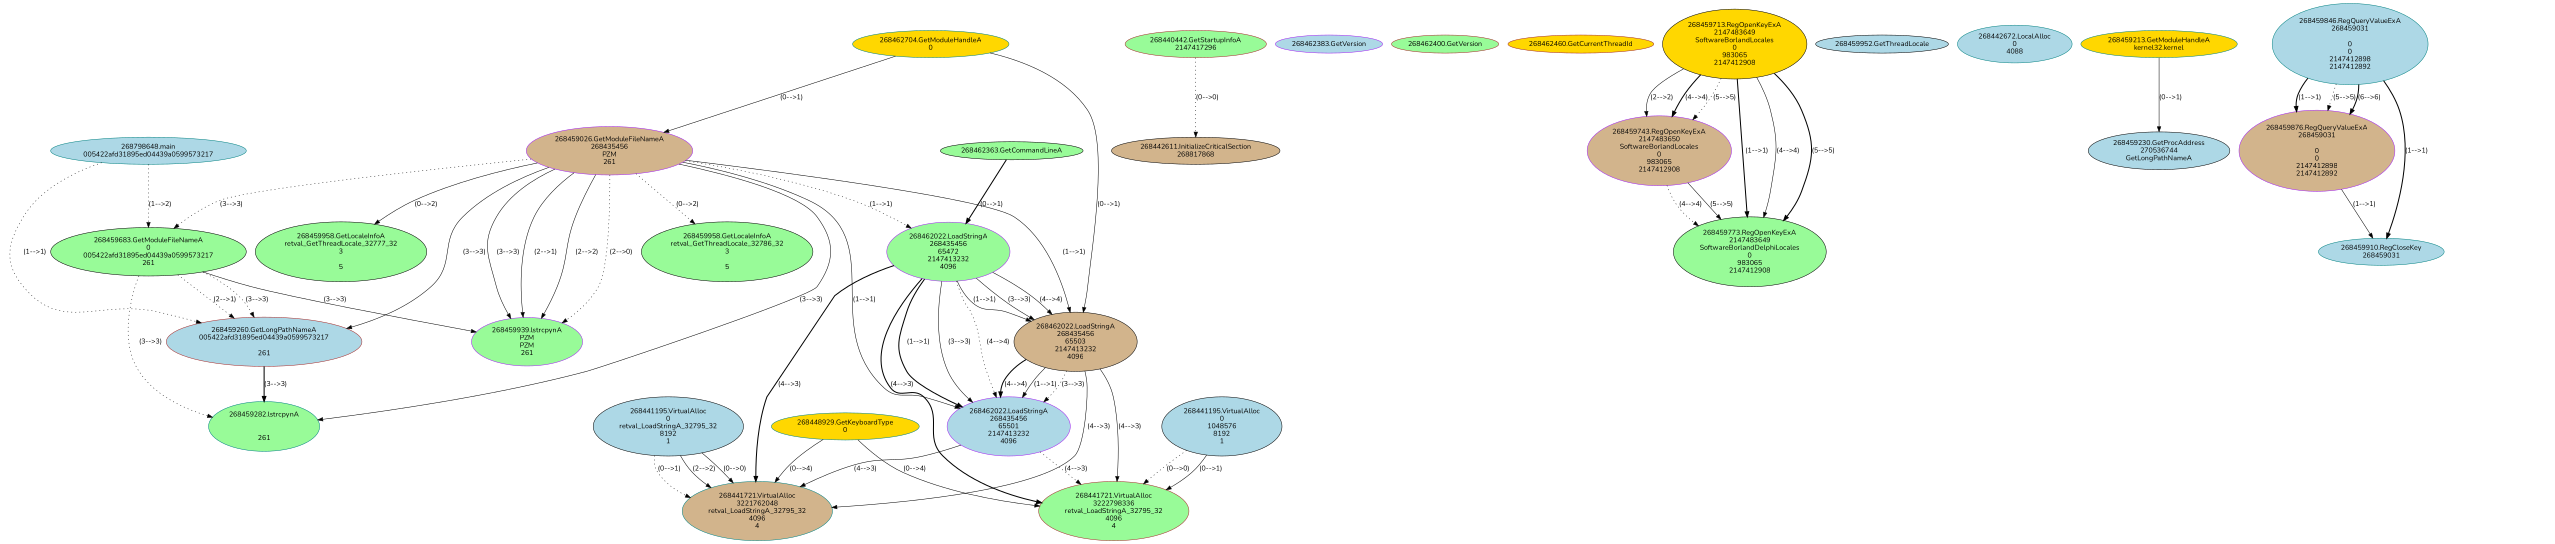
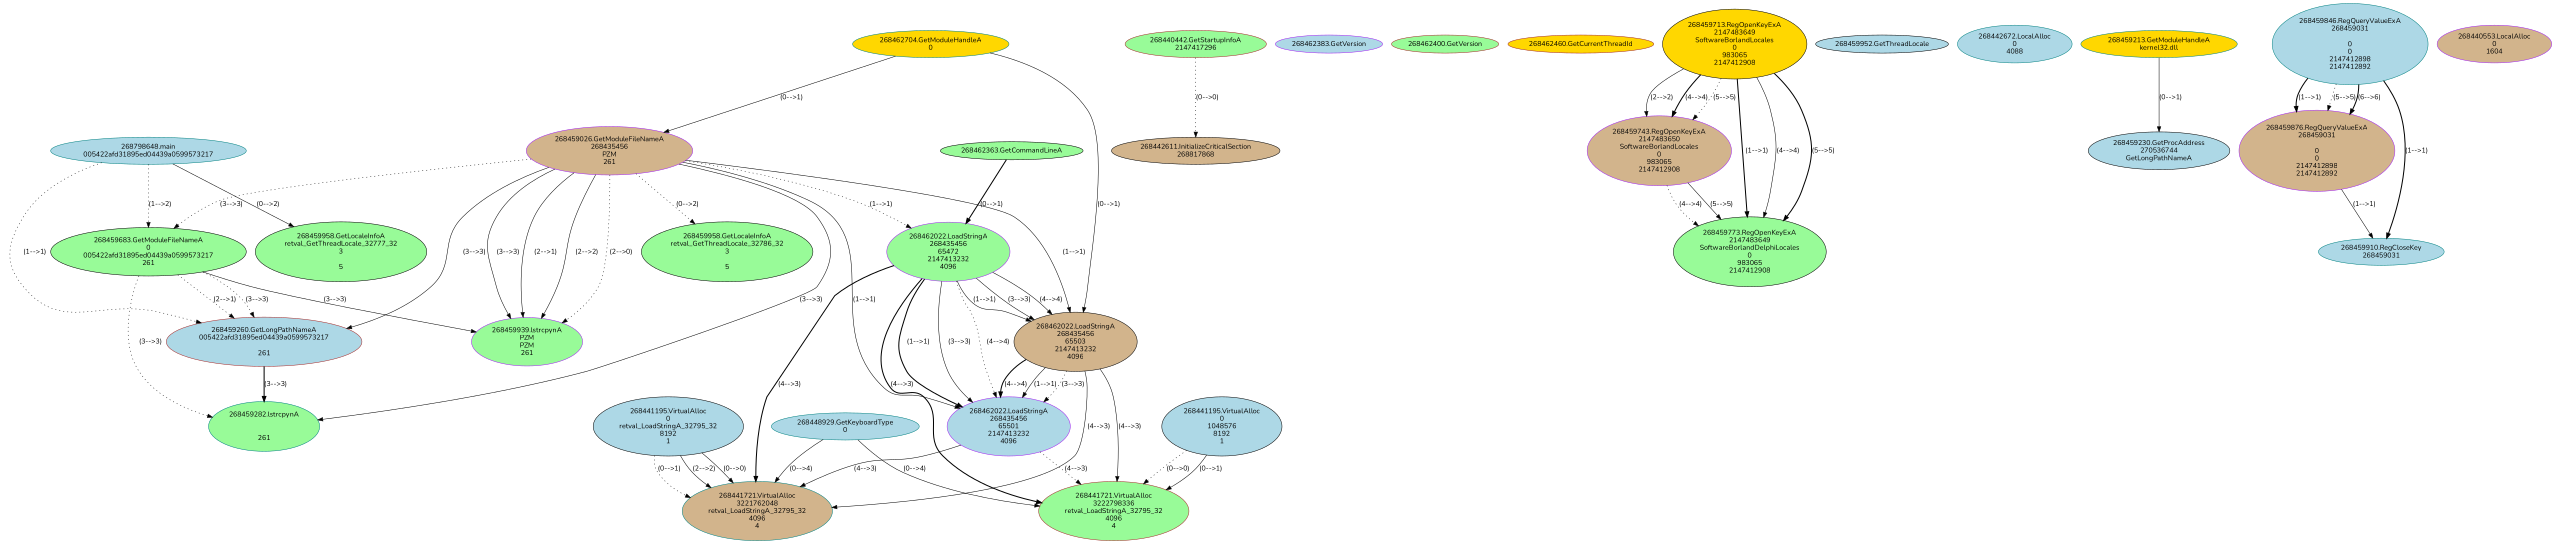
(2159, 44) -> (2159, 44)
none -> (2494, 44)
(455, 185) -> (231, 194)
(845, 426) -> (845, 426)
